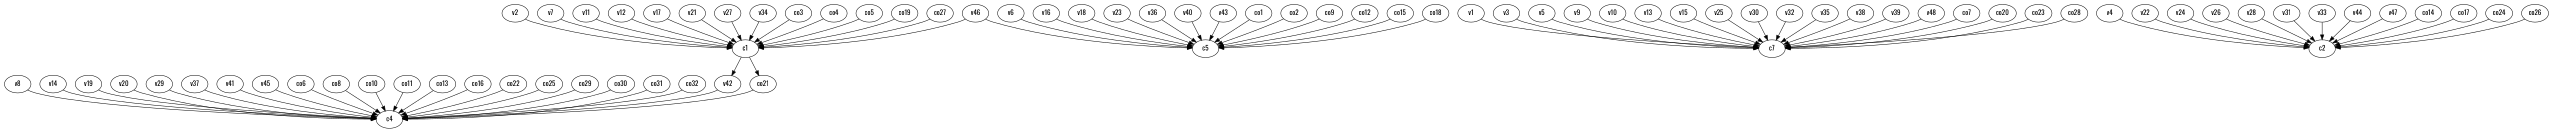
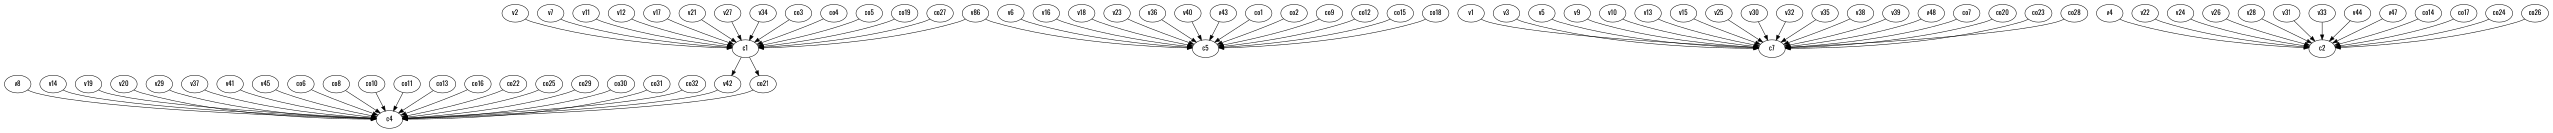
(975, 13) -> (975, 13)
